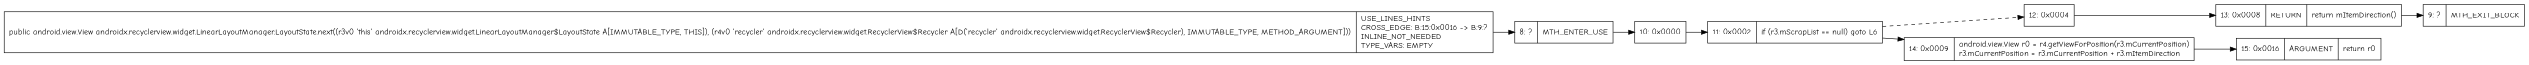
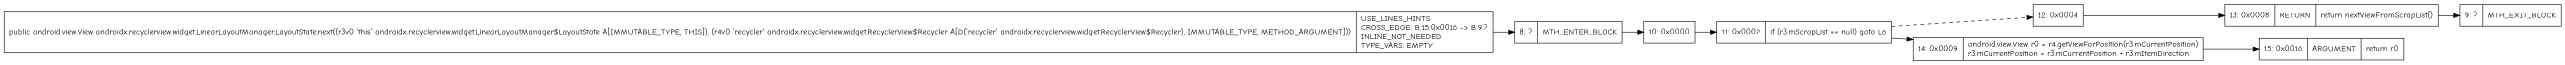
(2354, 15) -> (2377, 15)
(1575, 32) -> (1580, 32)
